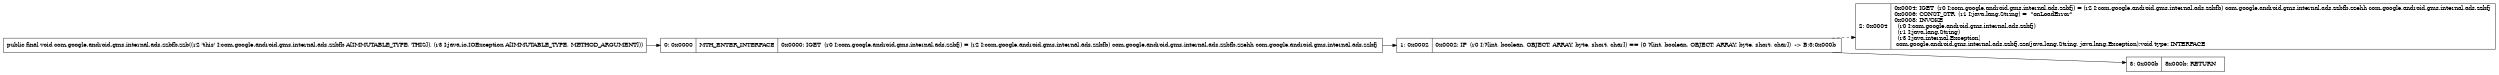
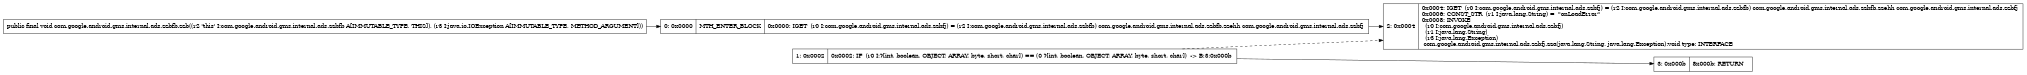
(1938, 38) -> (1460, 38)
(737, 45) -> (730, 26)
(1388, 45) -> (1374, 26)
